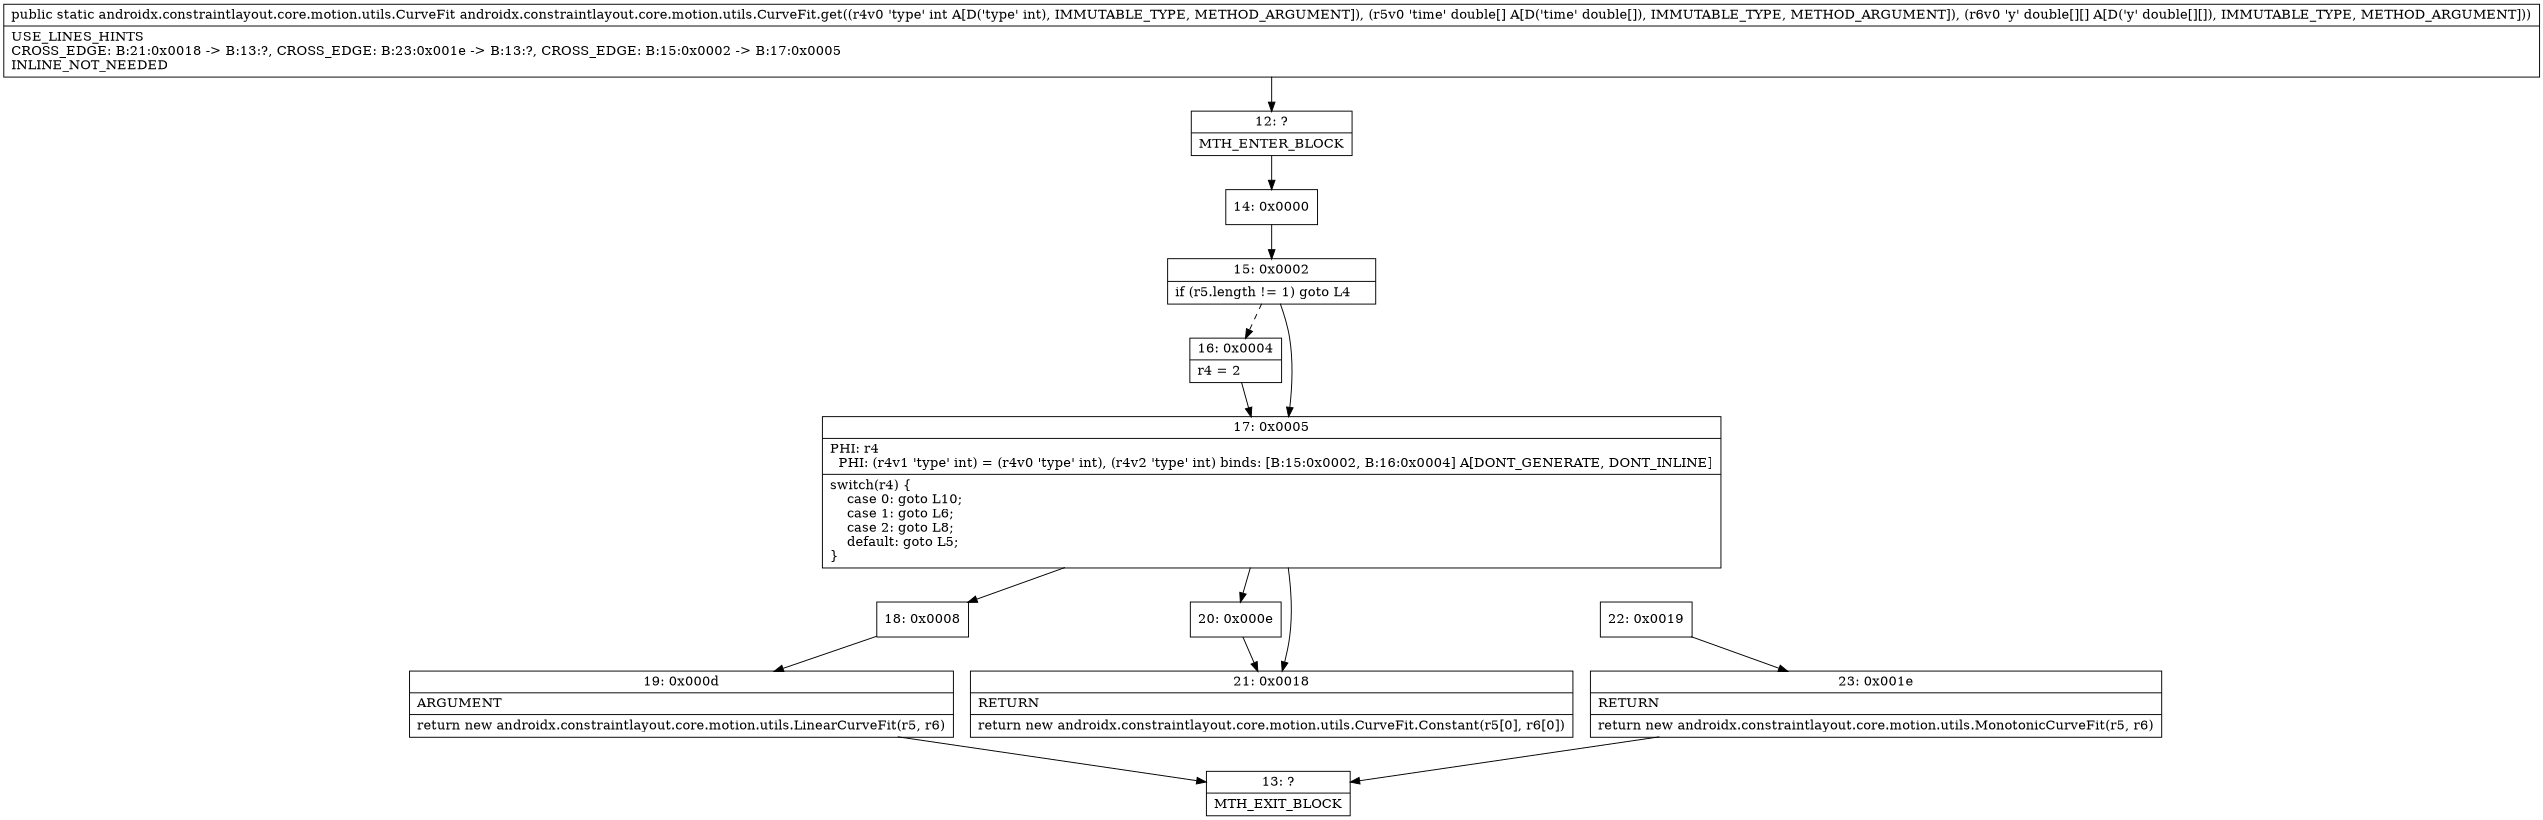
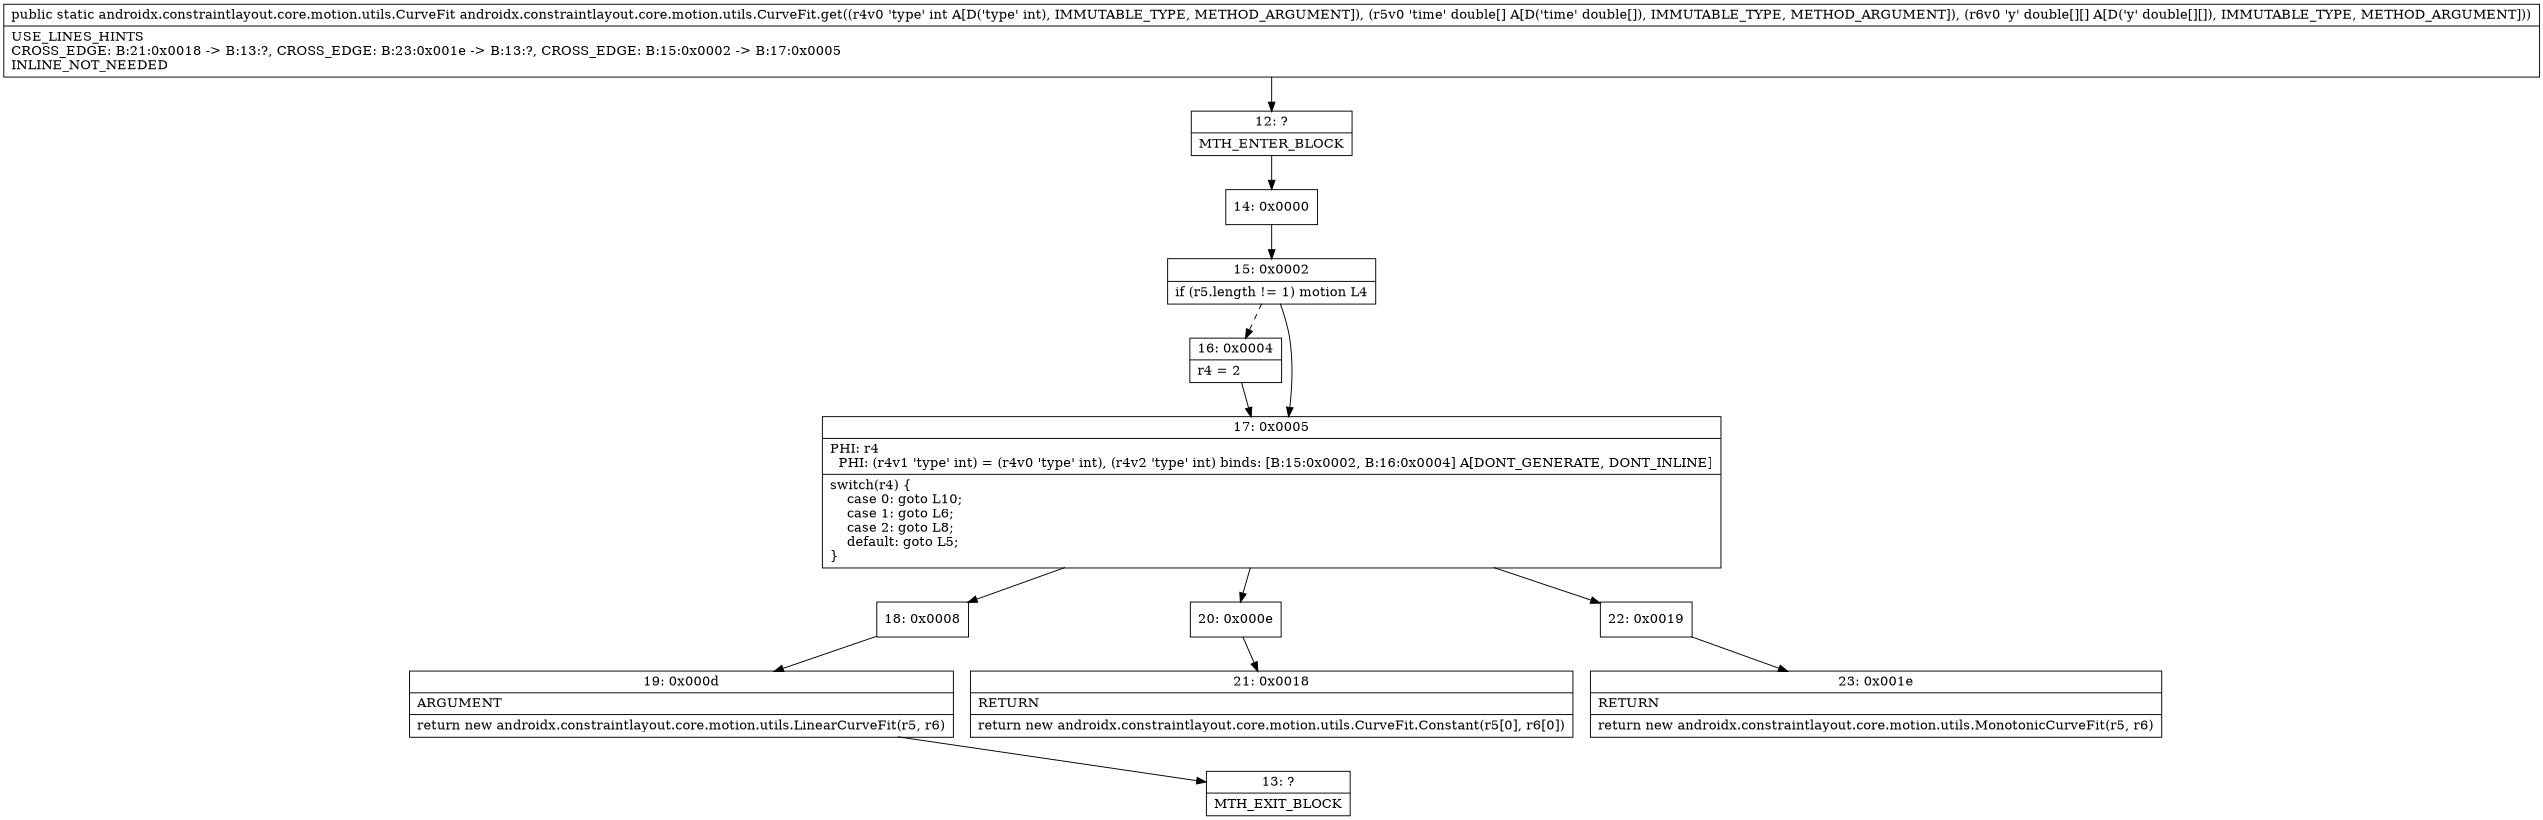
(1263, 292) -> (1272, 292)
(1291, 615) -> (1542, 584)
(1510, 759) -> none
